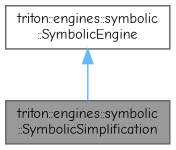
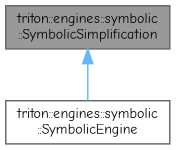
(88, 82) -> (88, 82)
